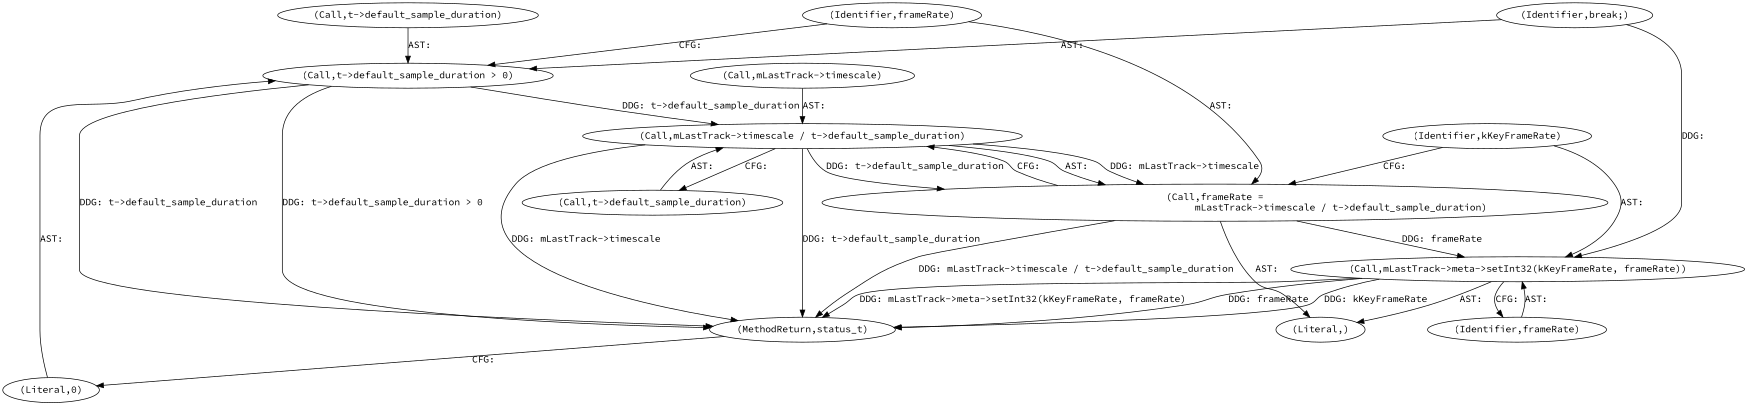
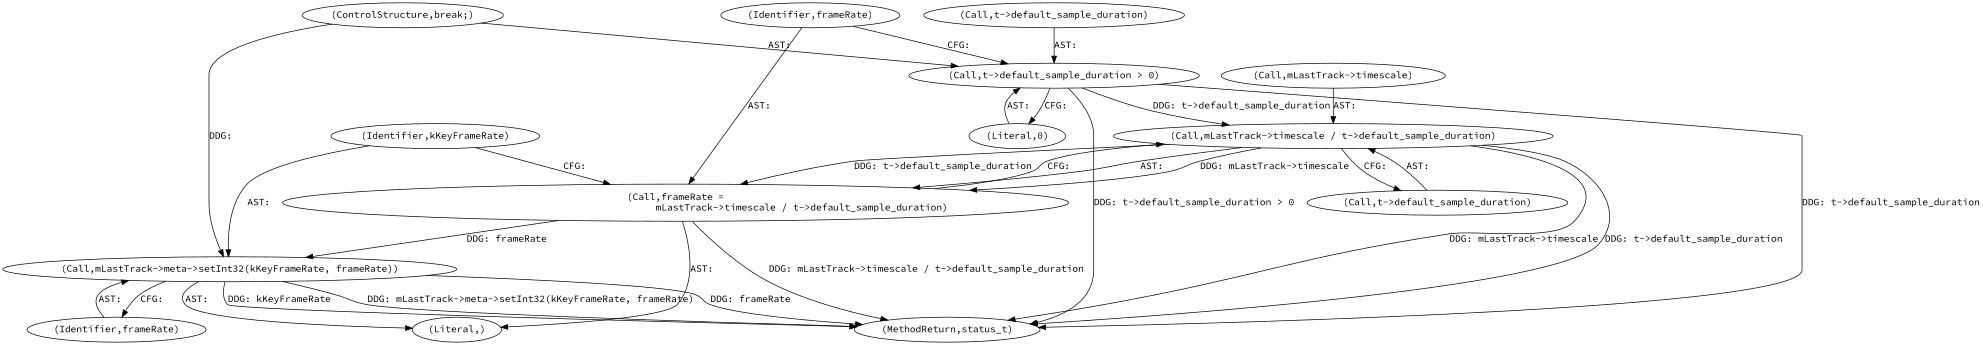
(1575, 15) -> (403, 15)
(414, 361) -> (1043, 104)
